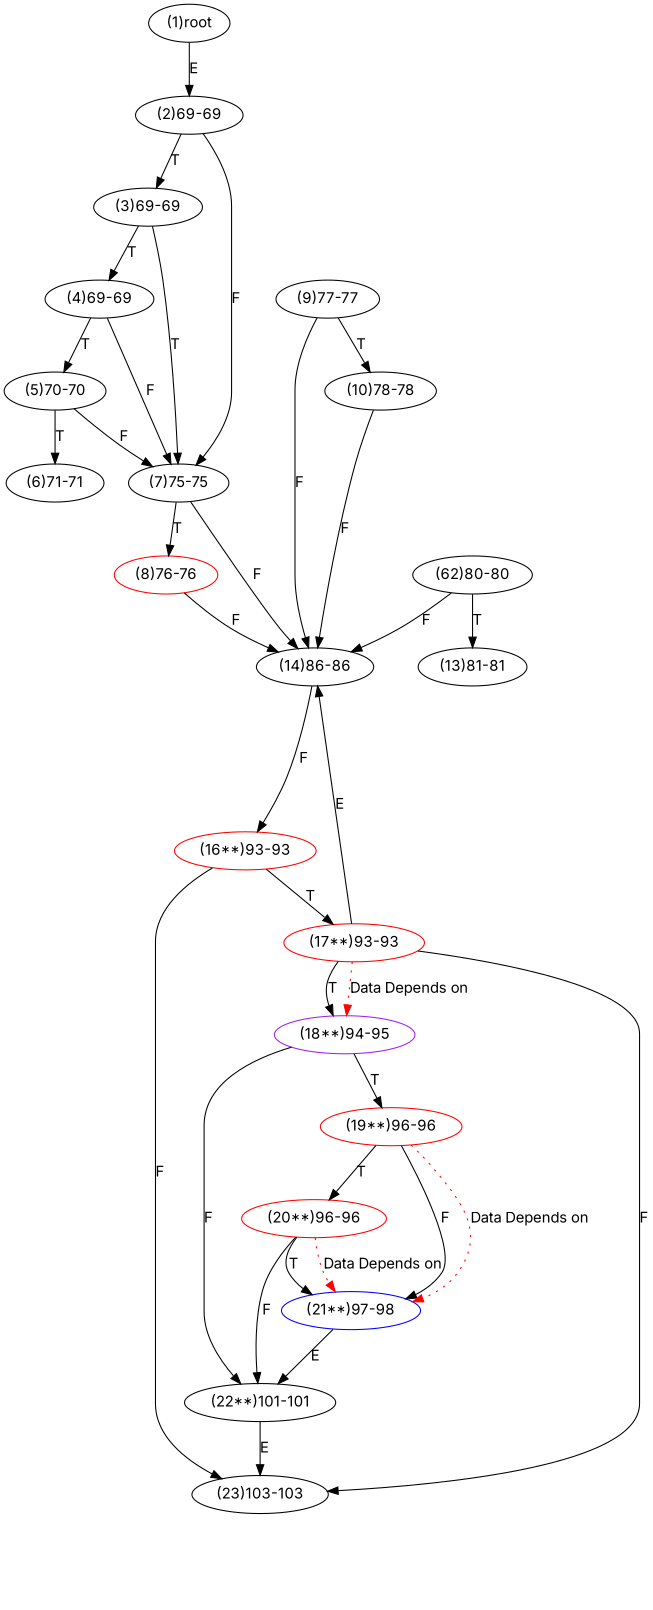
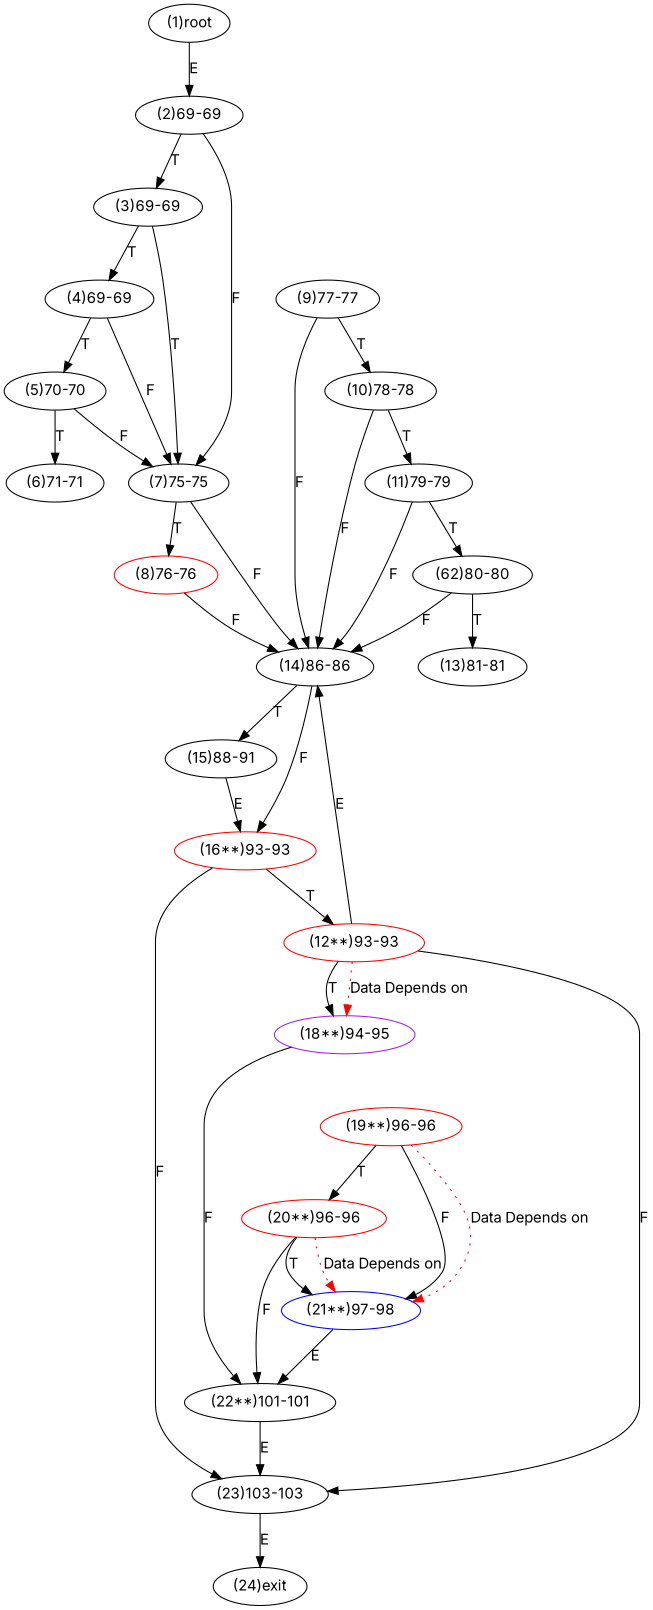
none -> (419, 483)
none -> (221, 759)
(354, 943) -> (354, 943)
(366, 1076) -> none
none -> (260, 1586)
